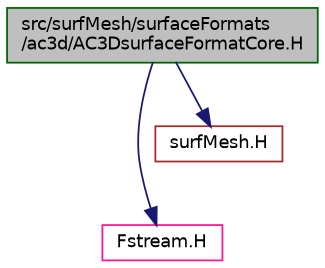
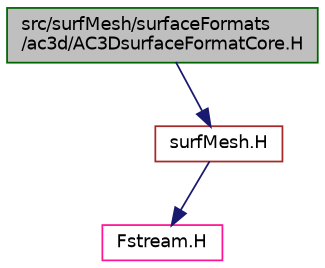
(138, 135) -> (195, 186)
